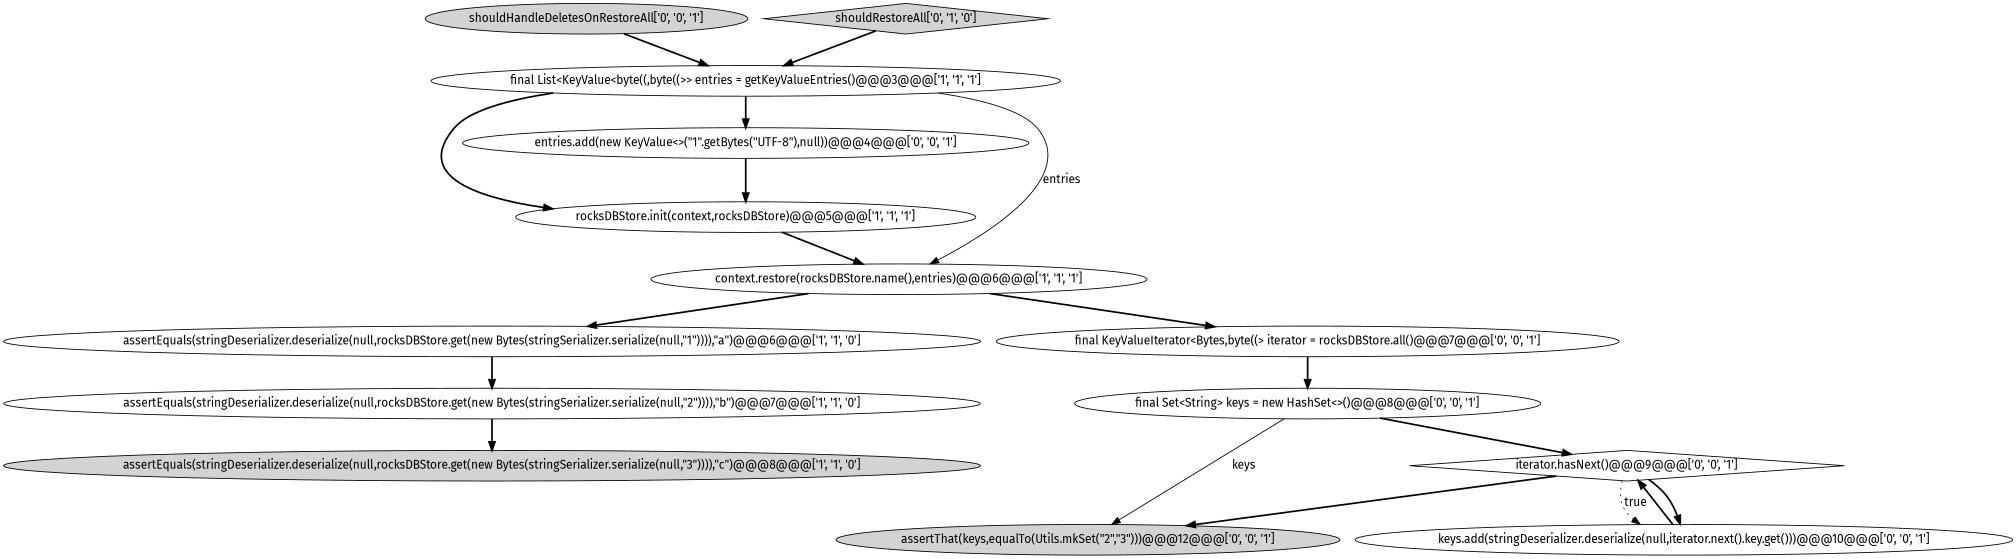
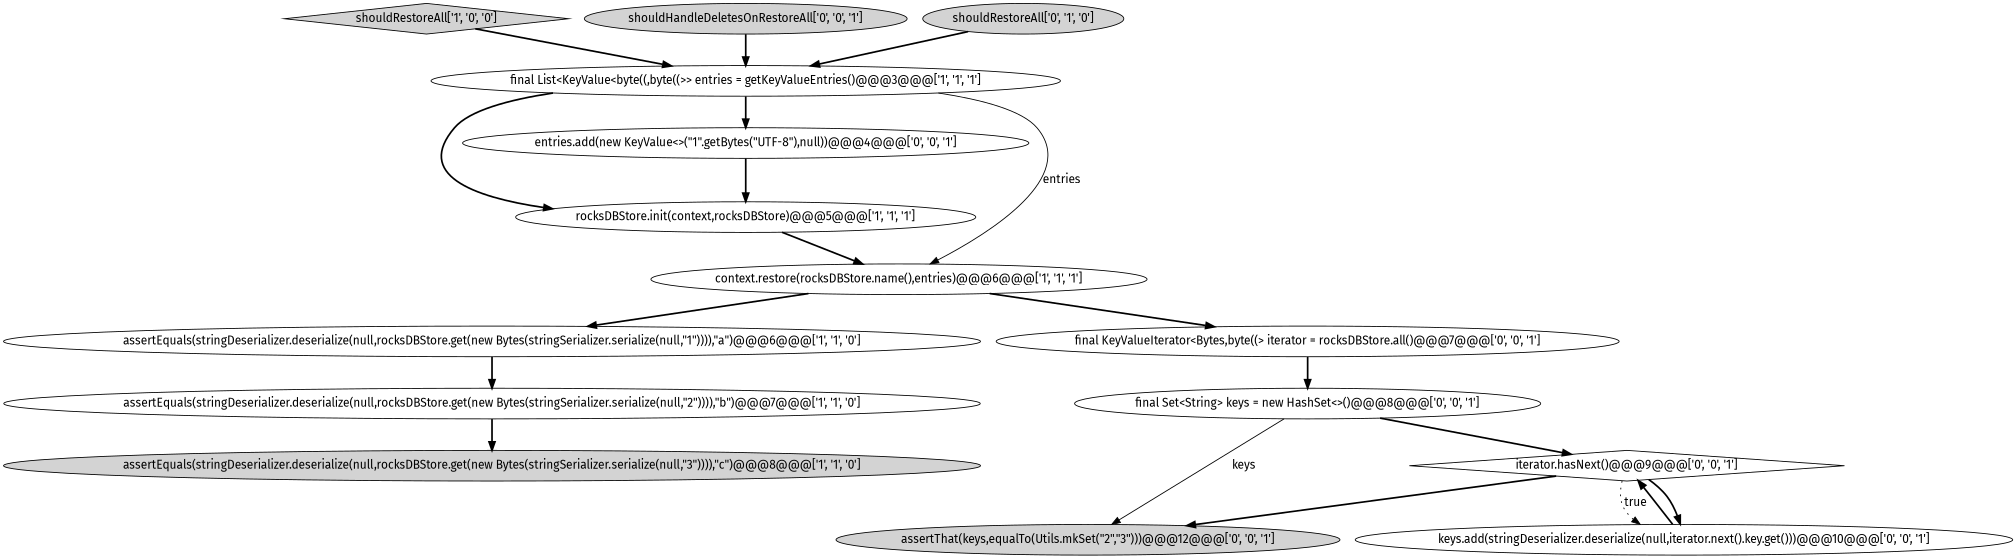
none -> (426, 19)
(906, 19) -> (1023, 19)
